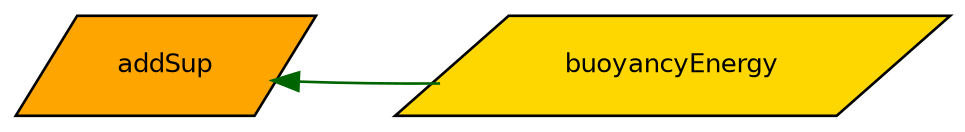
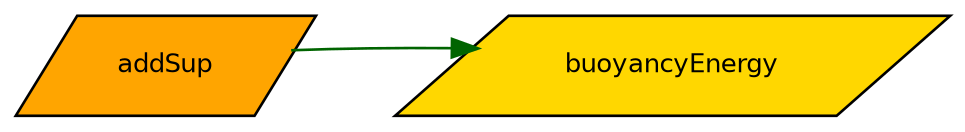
(370, 83) -> (371, 48)
